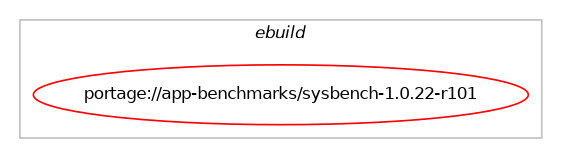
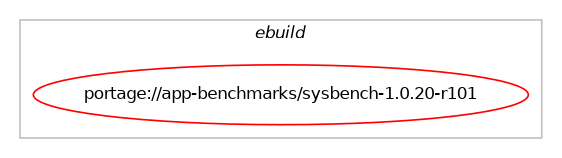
(281, 95) -> (281, 95)
